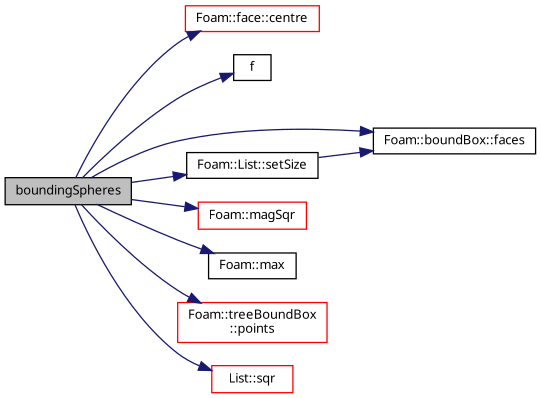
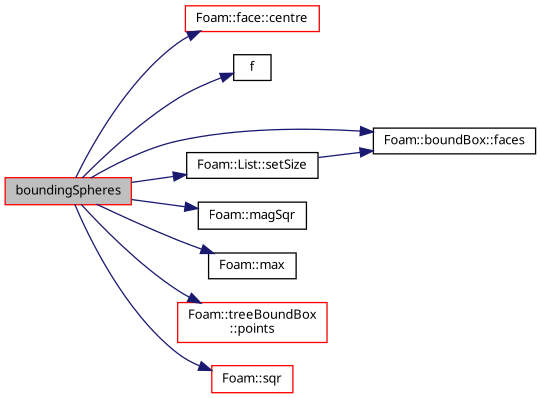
(68, 191) -> (68, 191)
(252, 216) -> (252, 216)
(252, 379) -> (252, 379)
